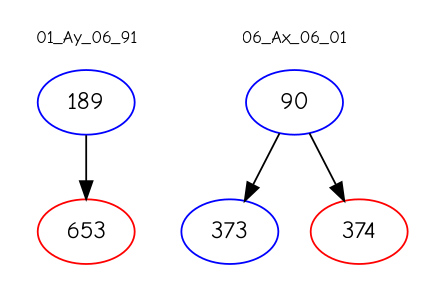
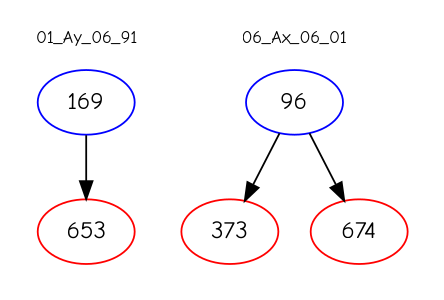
(86, 102) -> (86, 102)
(295, 102) -> (295, 102)
(230, 232) -> (230, 232)
(359, 232) -> (359, 232)
